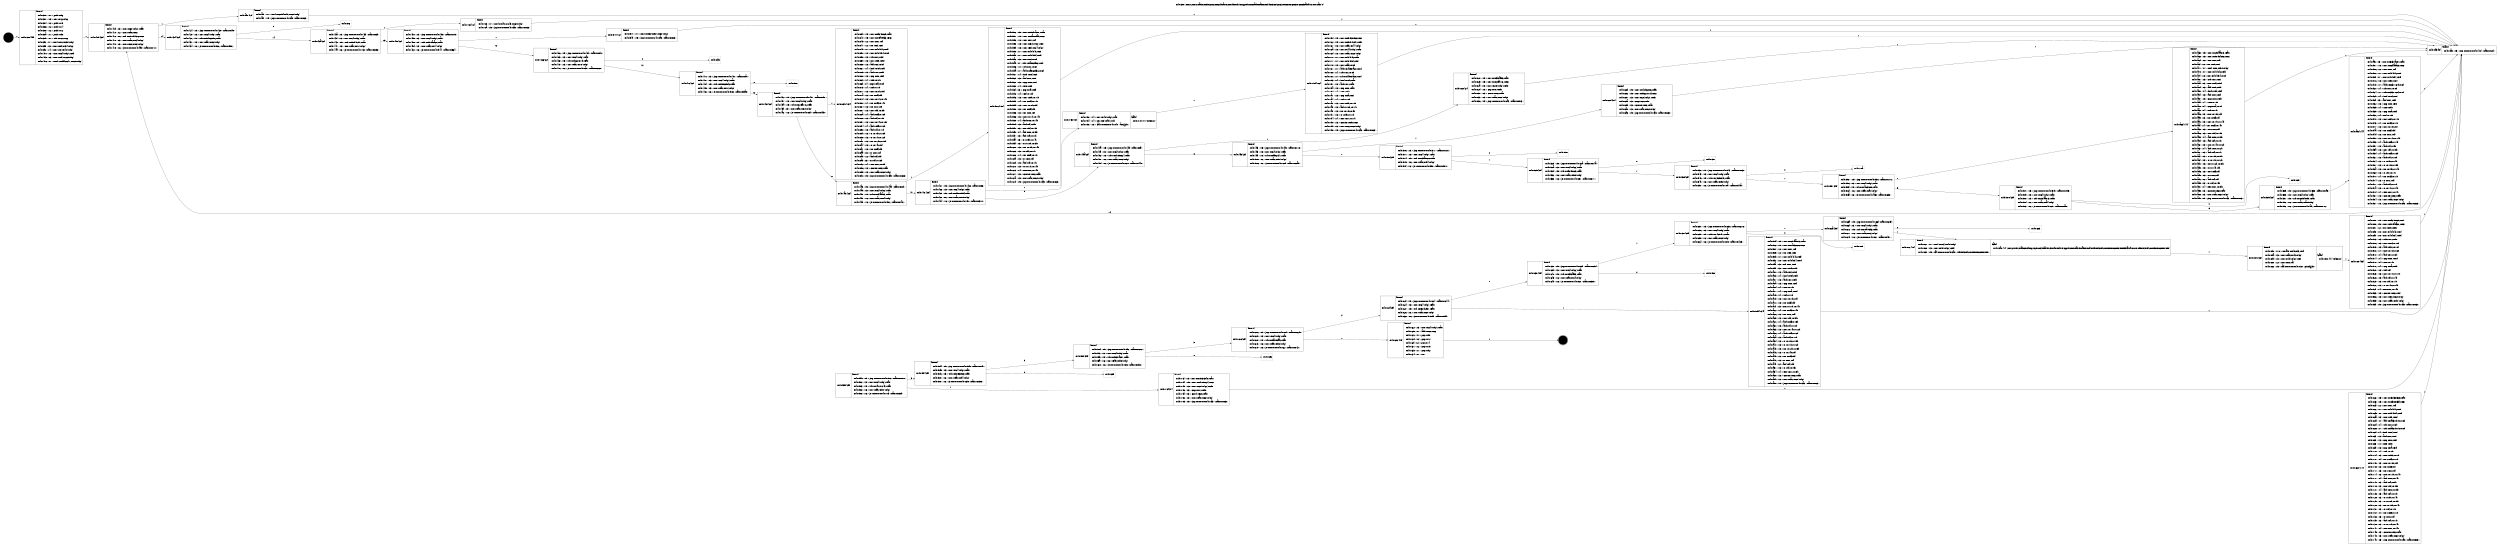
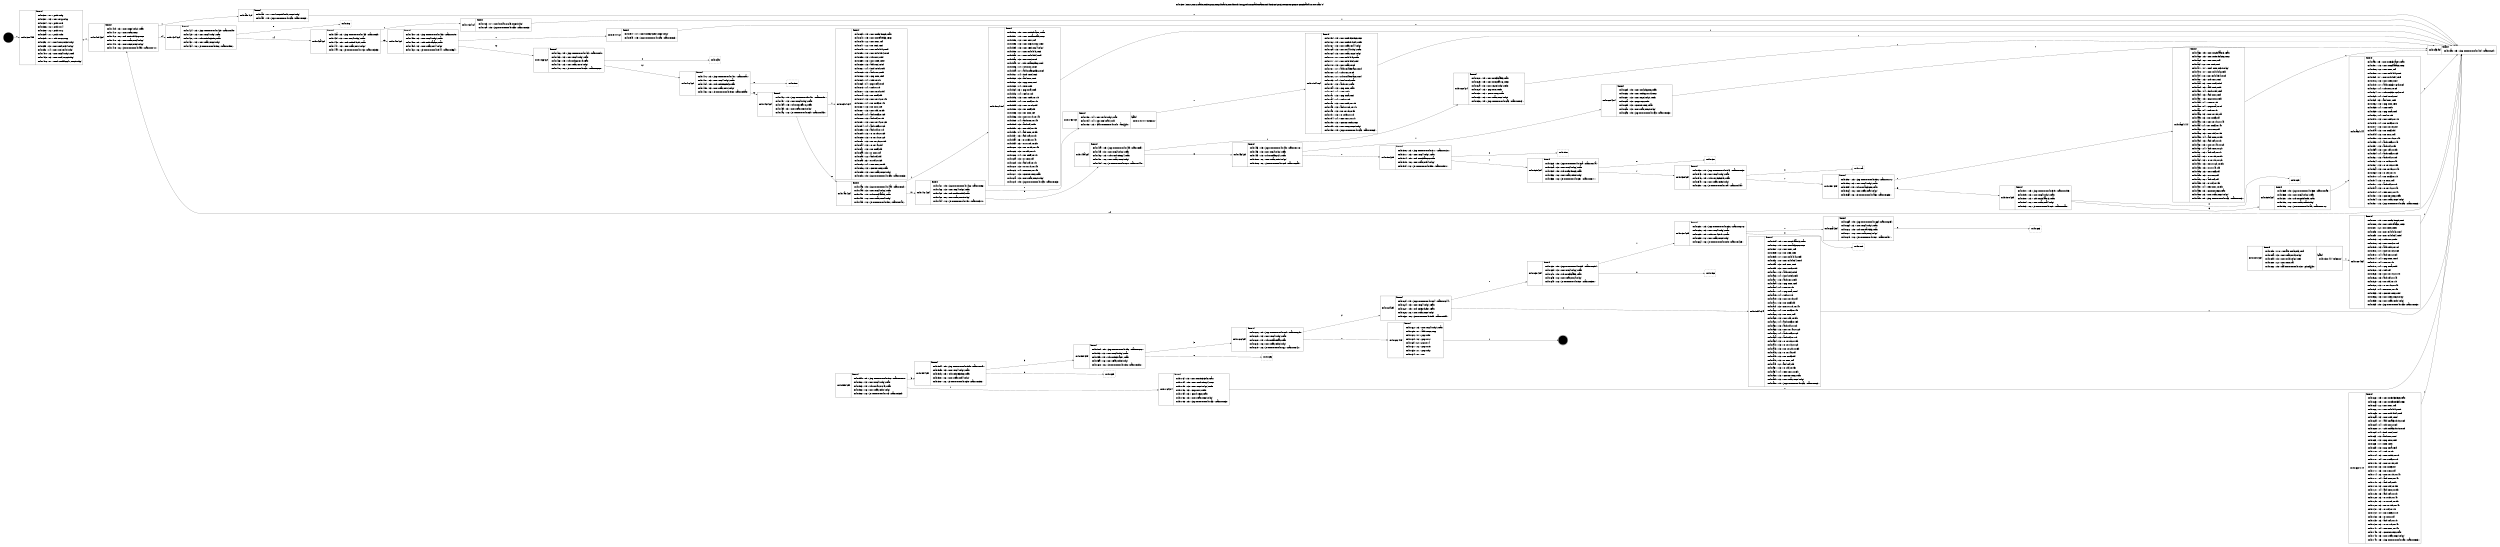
(85, 38) -> (86, 40)
(2035, 247) -> none
